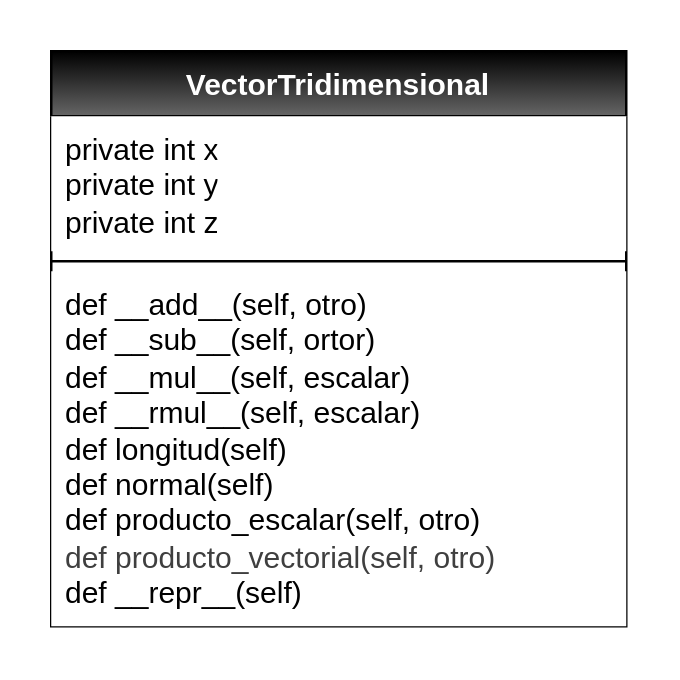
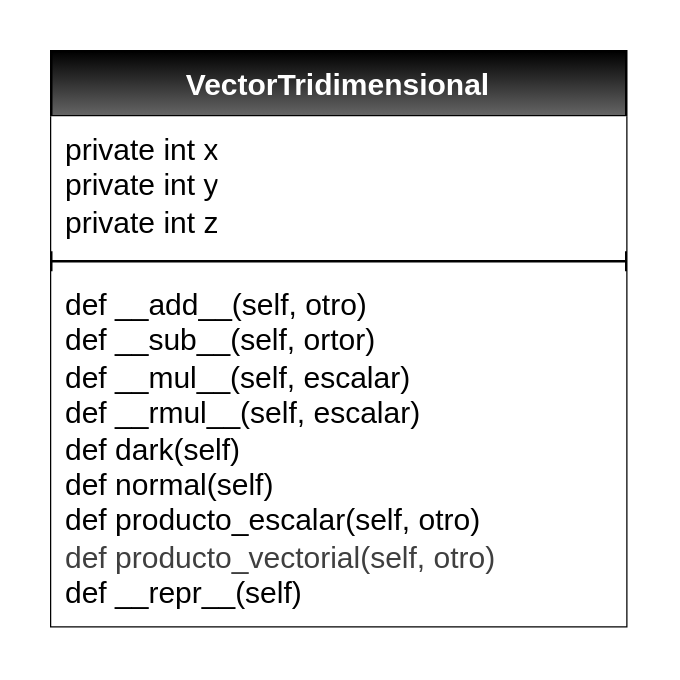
(328, 451) -> (328, 451)
